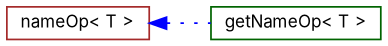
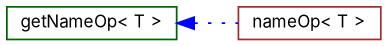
(189, 23) -> (216, 23)
